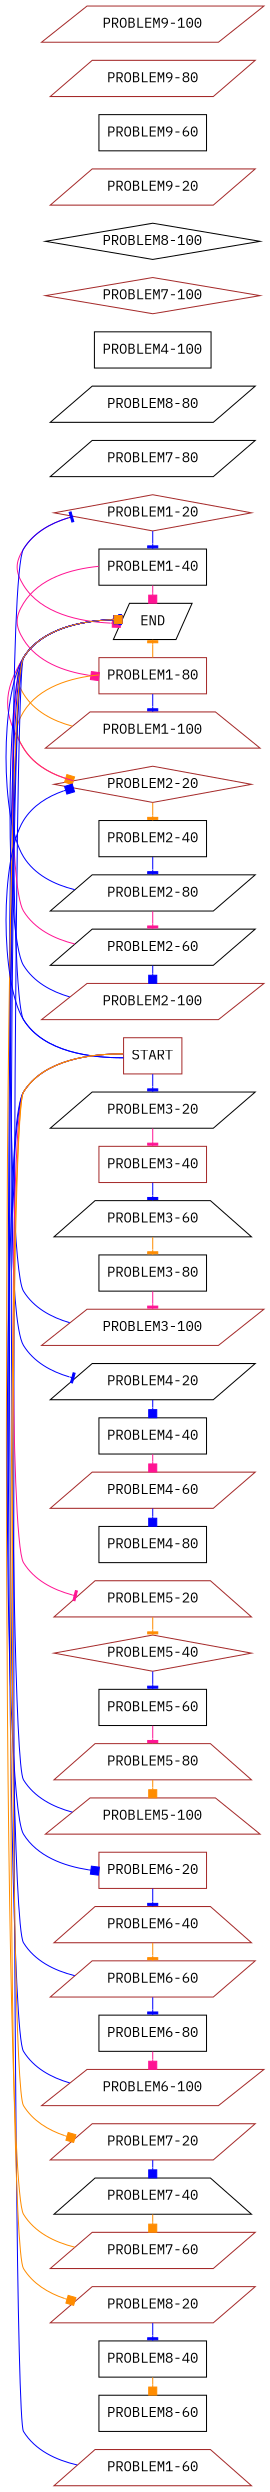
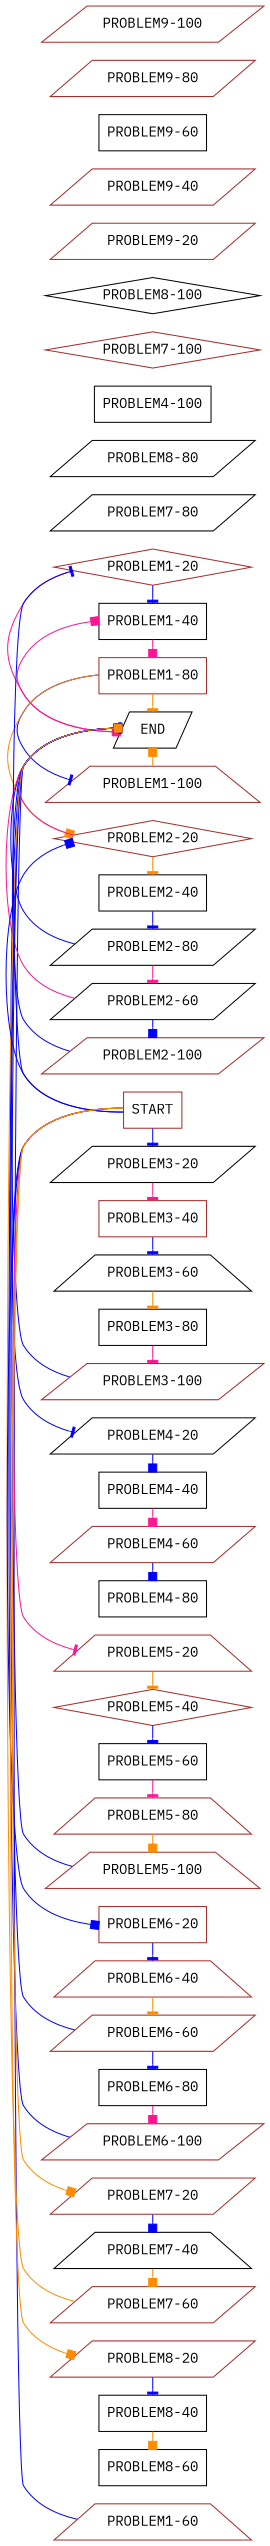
none -> (153, 187)
(153, 589) -> (26, 654)
